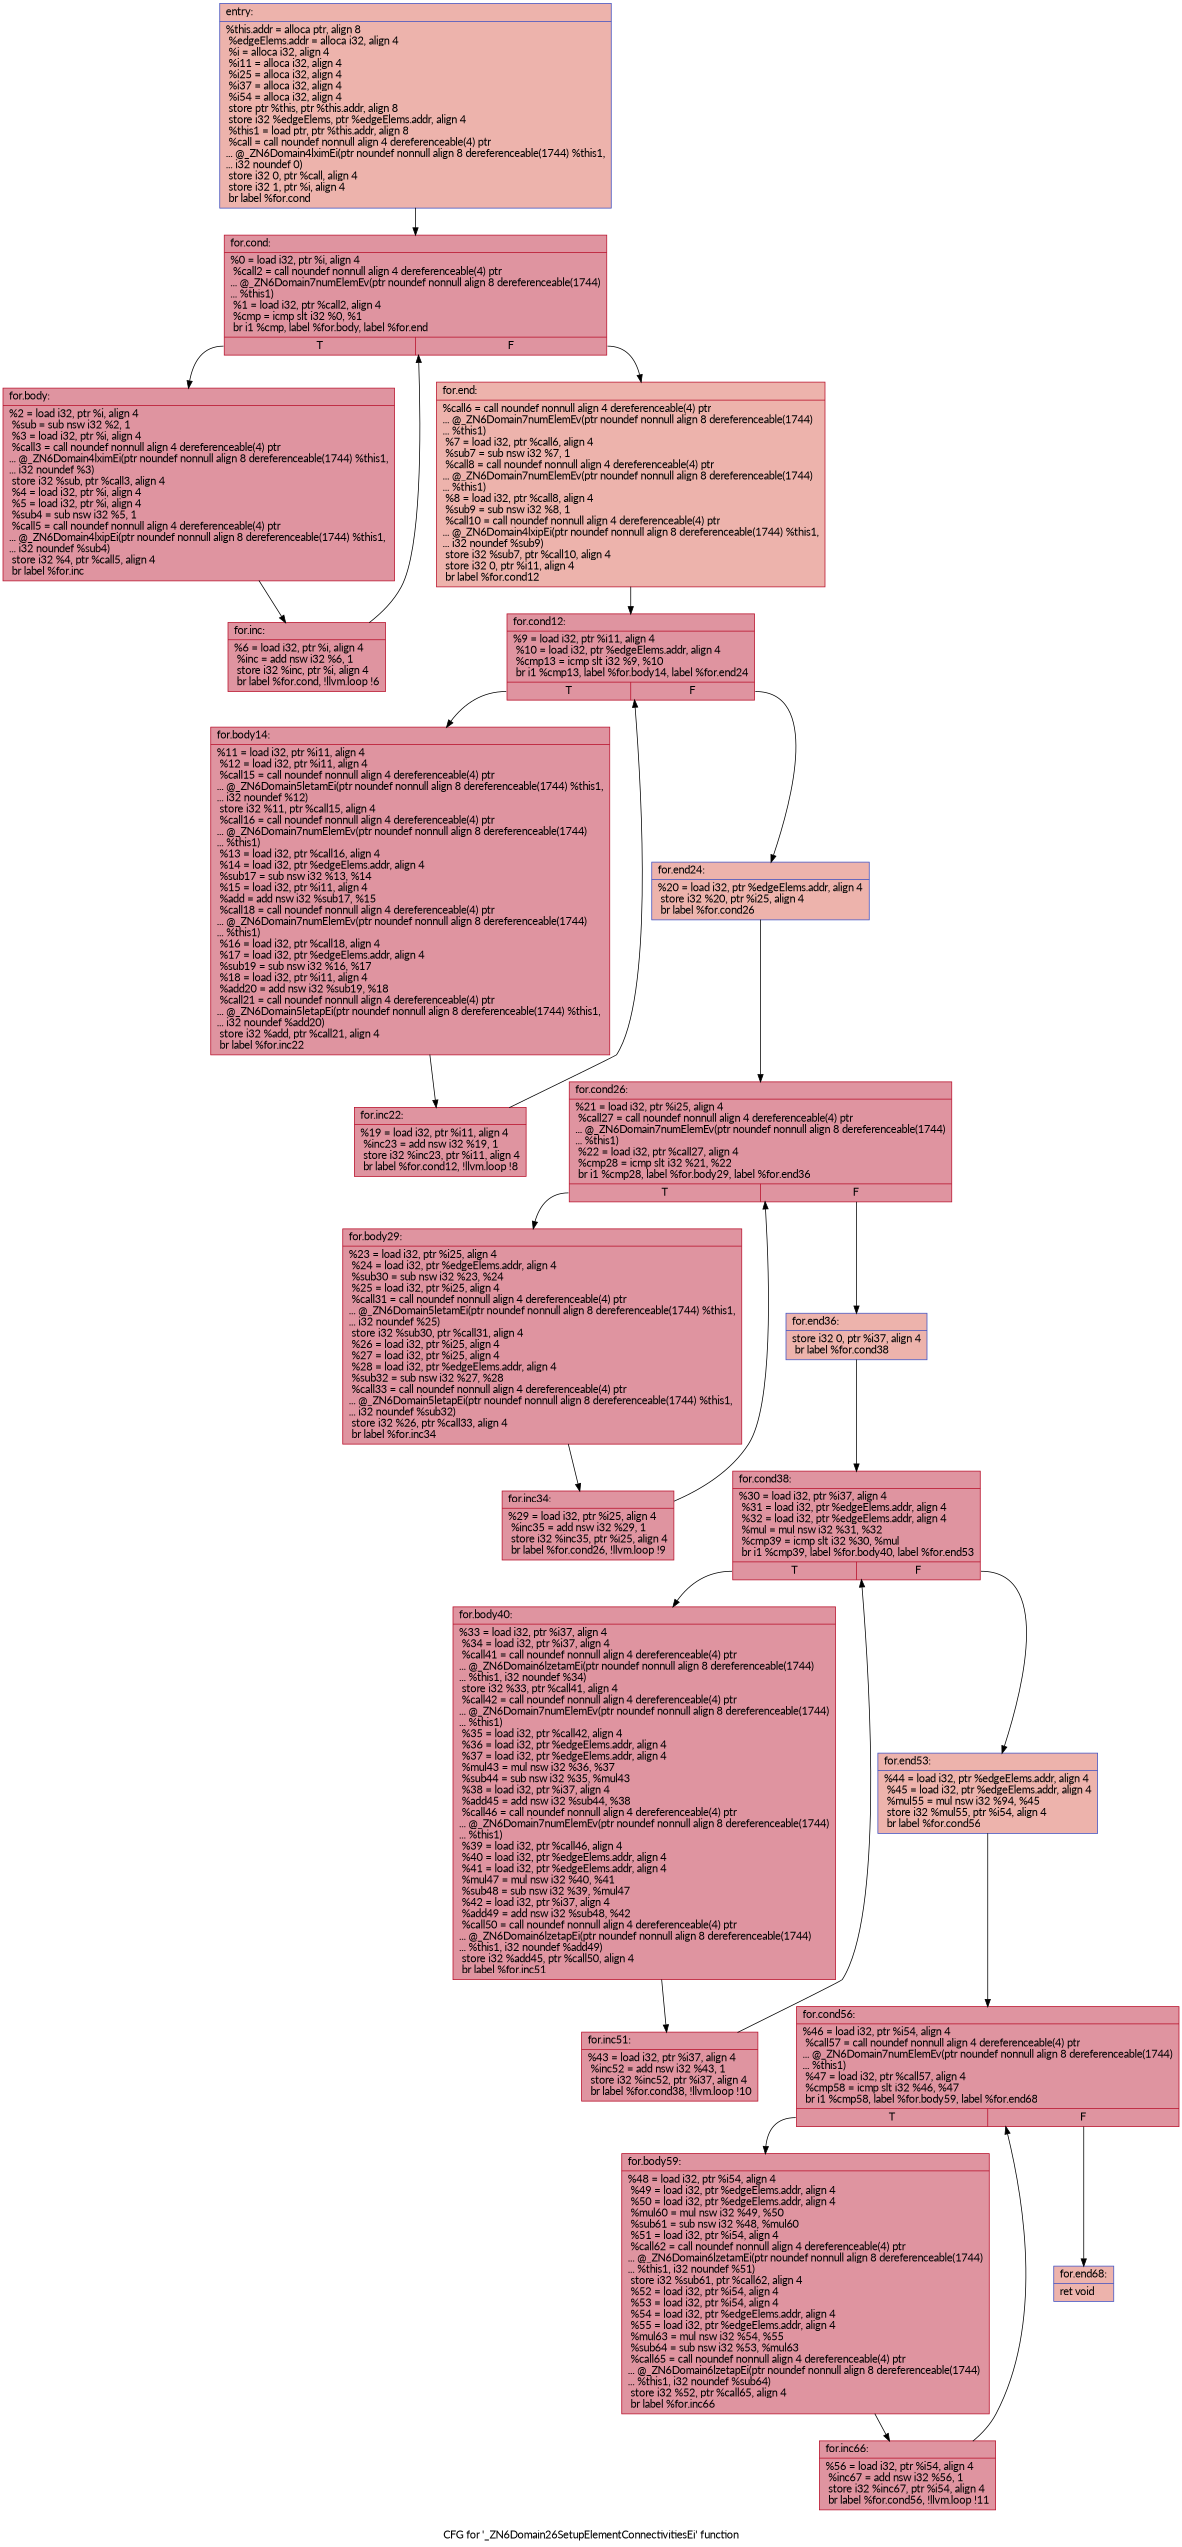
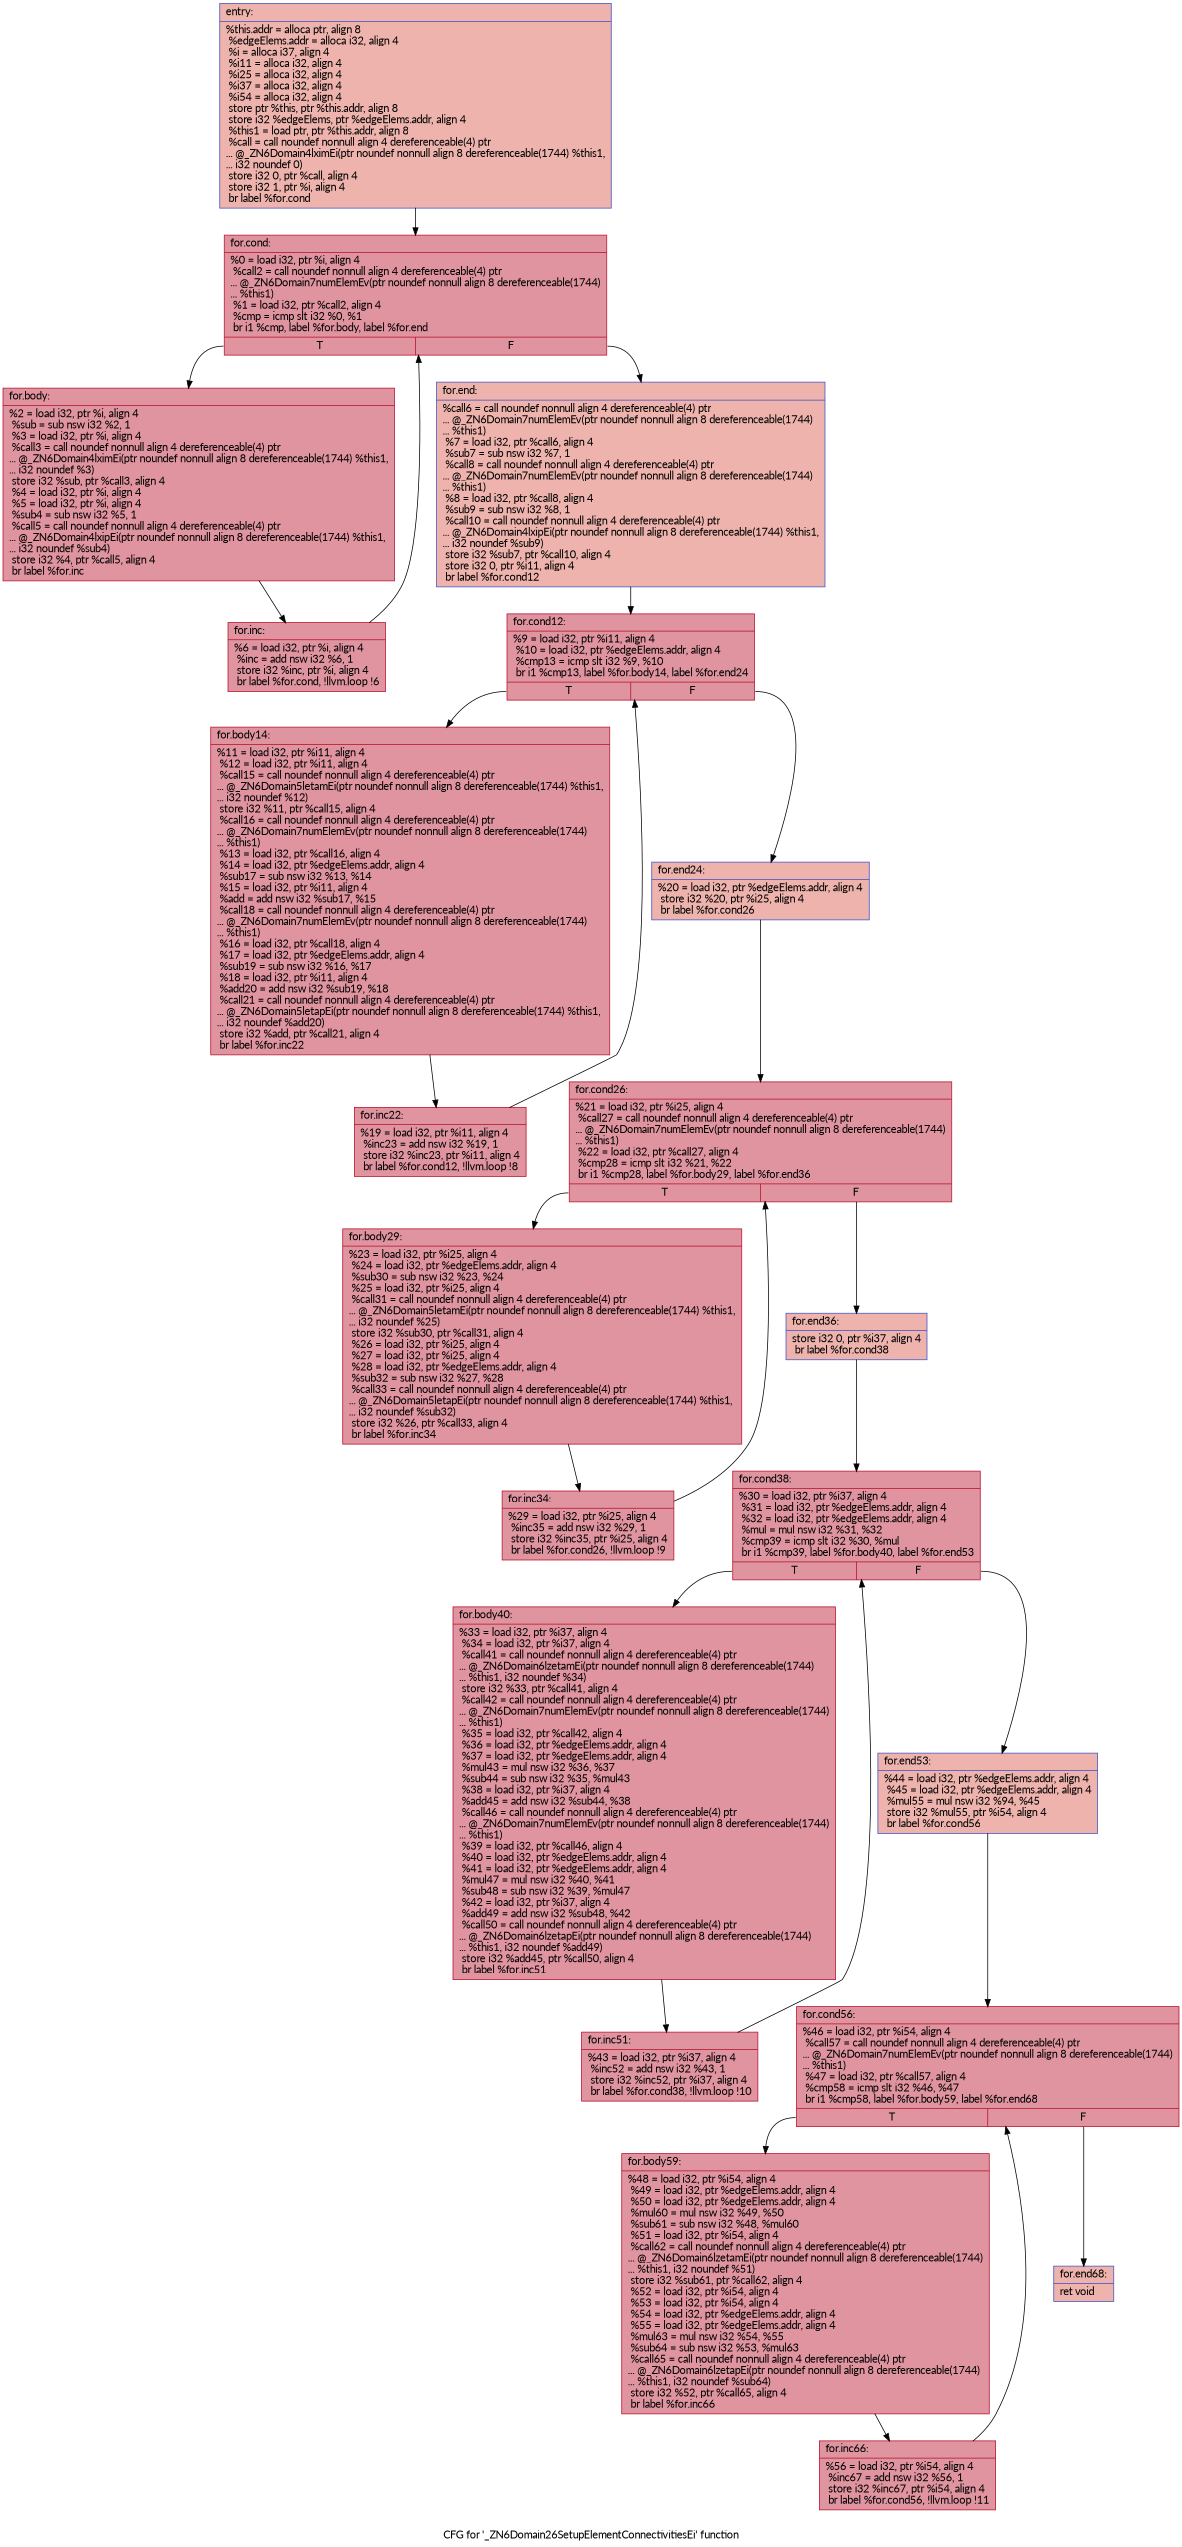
(278, 52) -> (278, 52)
(631, 484) -> (631, 484)
